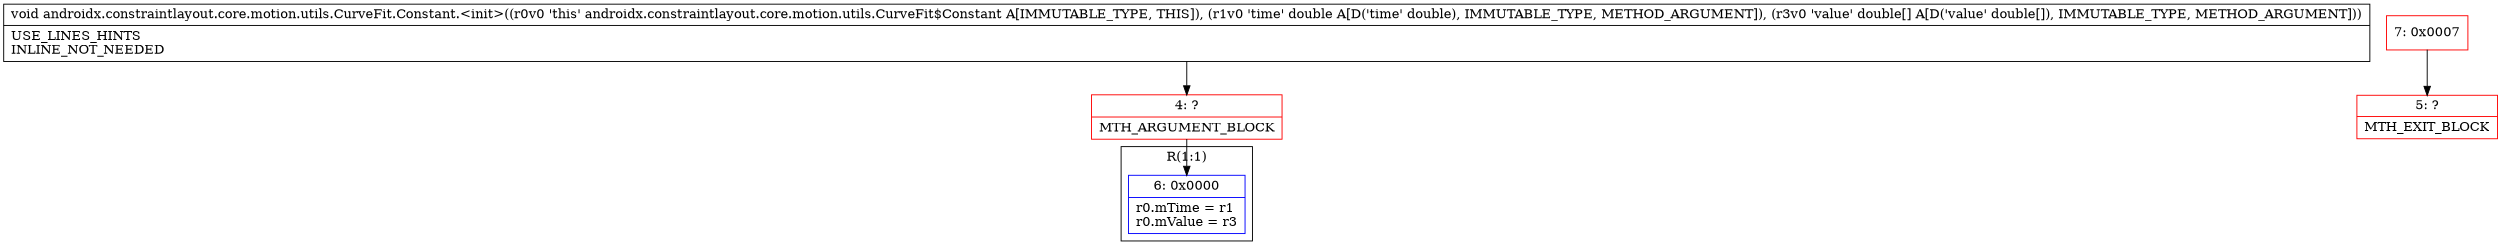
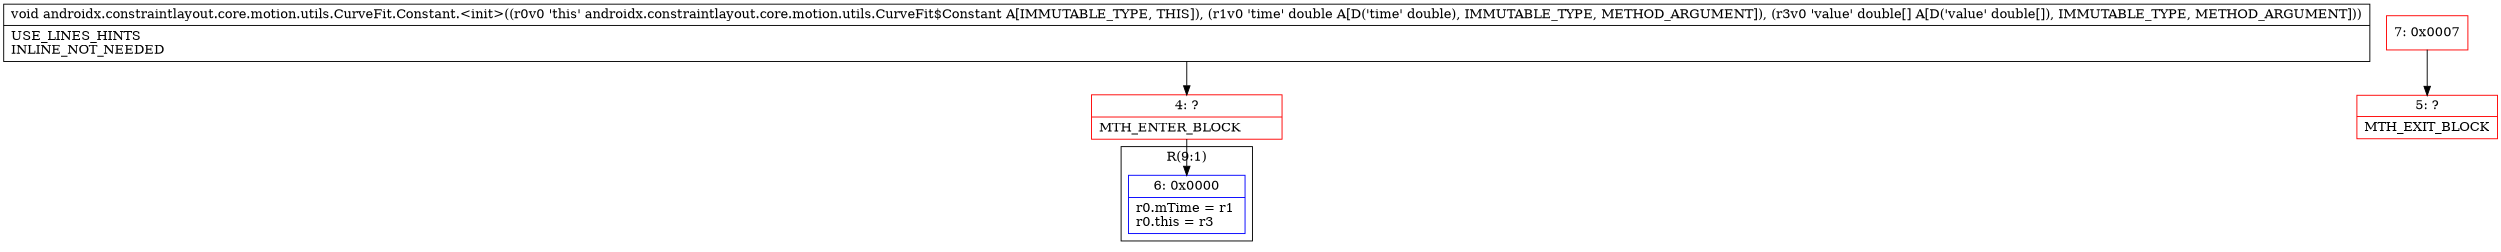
(1187, 128) -> (1170, 128)
(1187, 157) -> (1187, 157)
(1187, 222) -> (1175, 222)
